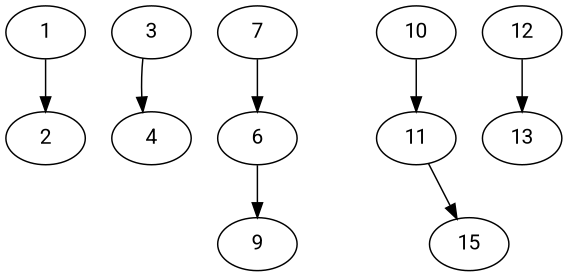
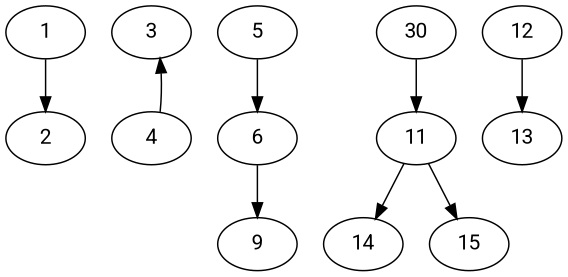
(257, 32) -> (257, 32)
(416, 32) -> (416, 32)
(142, 78) -> (161, 93)
none -> (363, 244)
